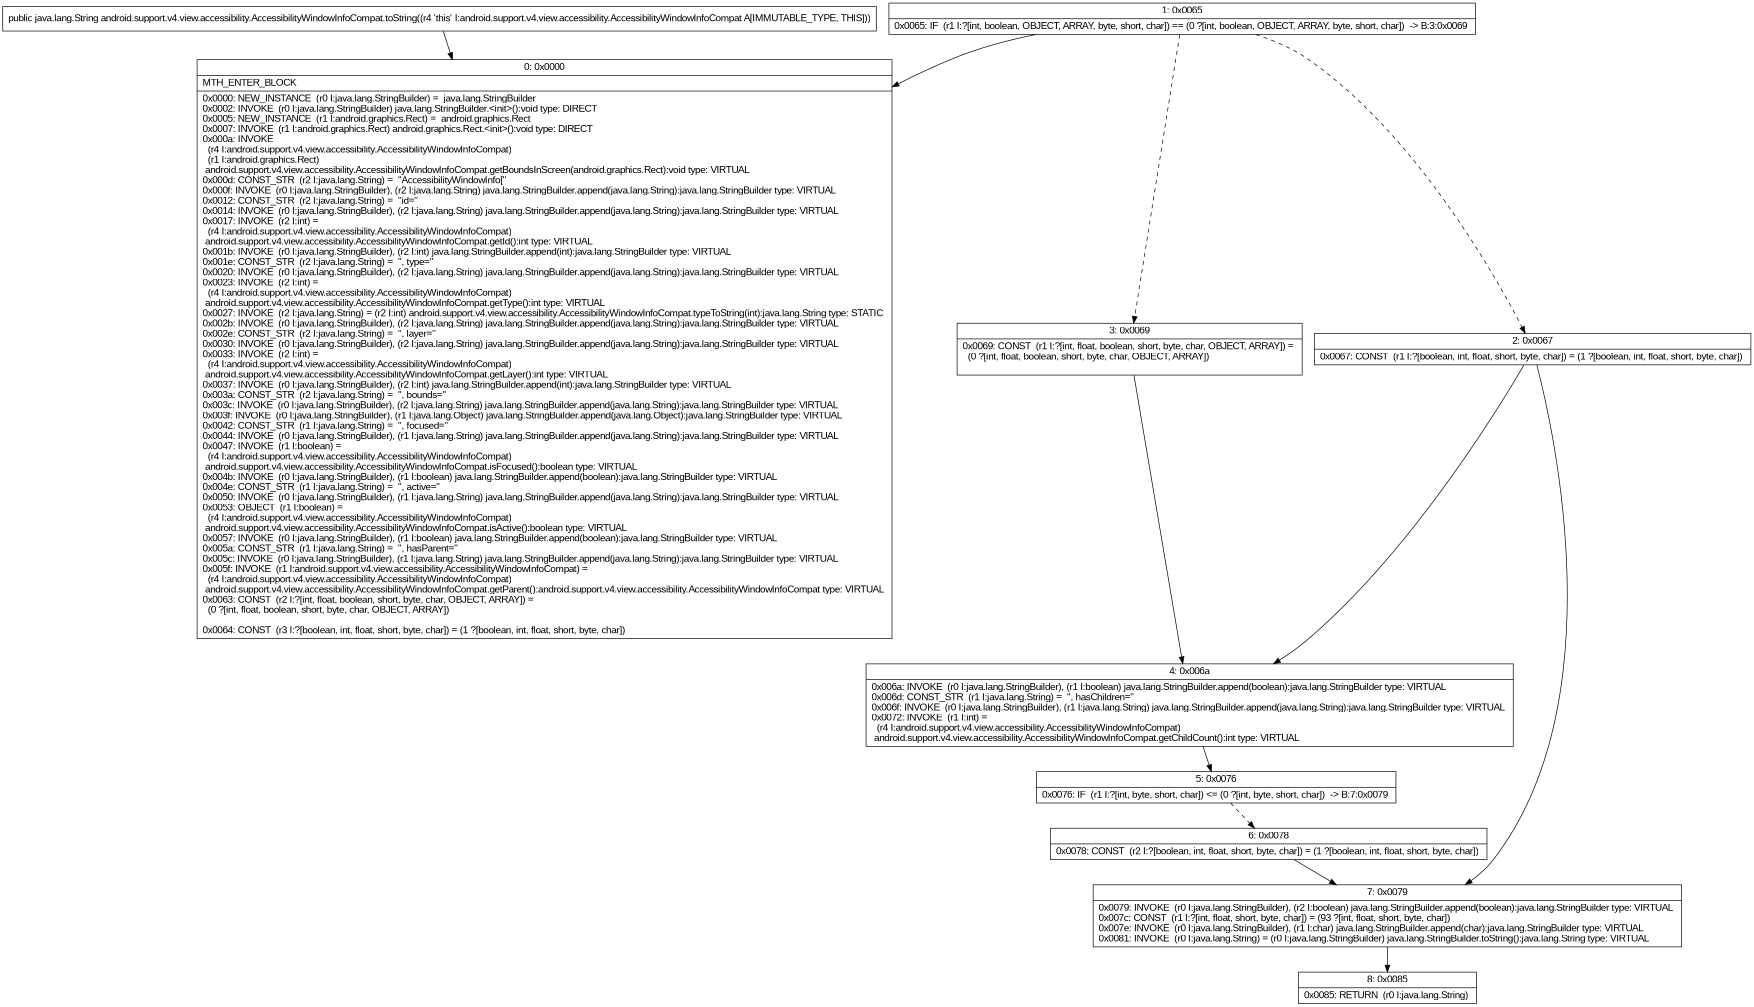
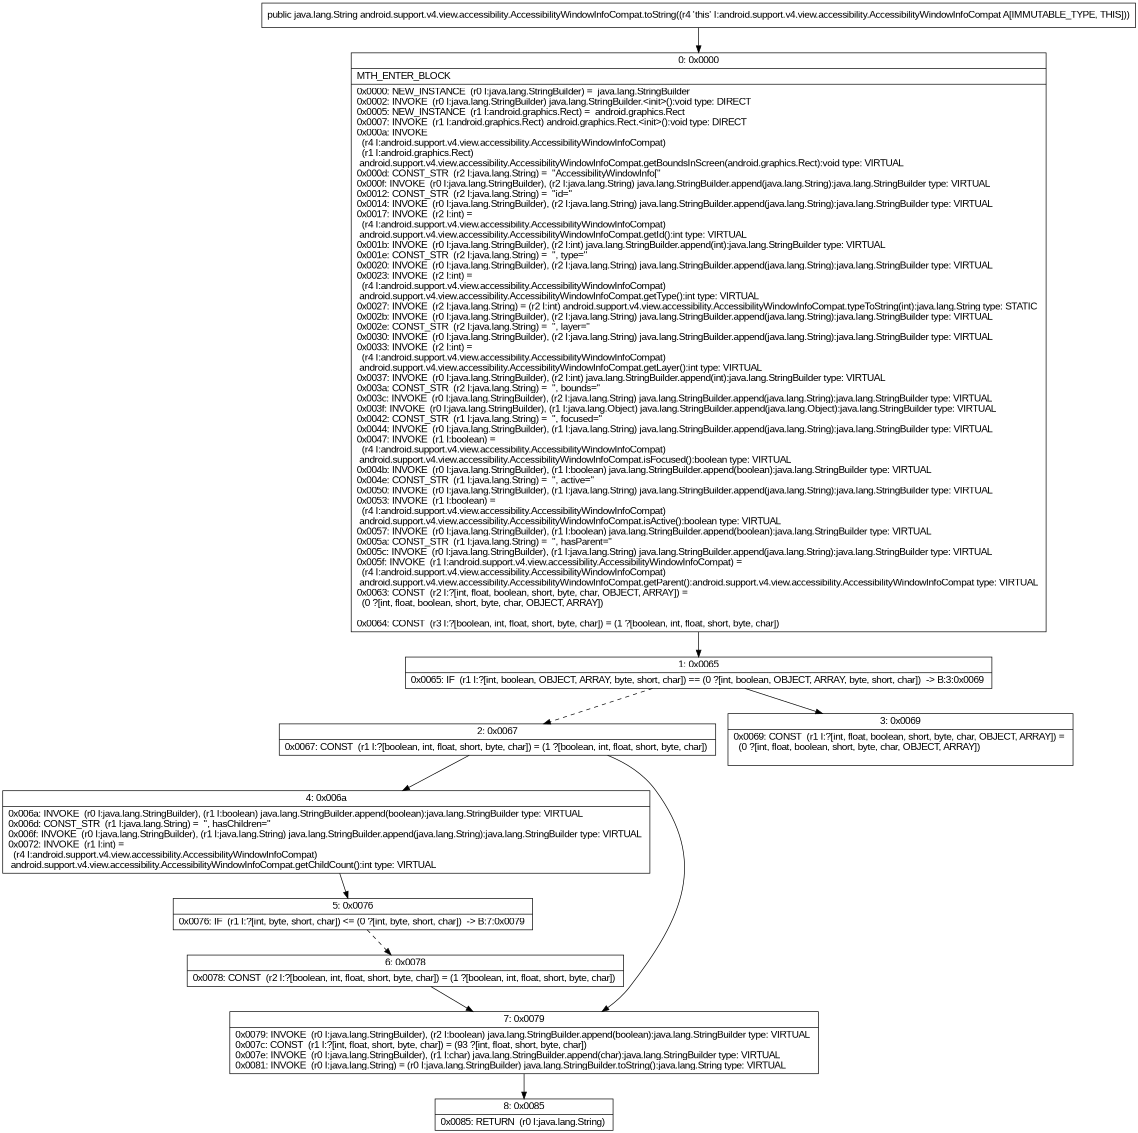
(965, 54) -> (699, 641)
(1157, 176) -> (781, 700)
(274, 508) -> (428, 501)
(1158, 516) -> none
